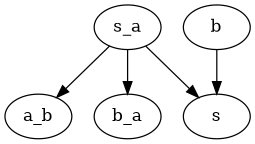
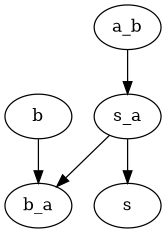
(217, 66) -> (38, 155)
(88, 67) -> (128, 66)
